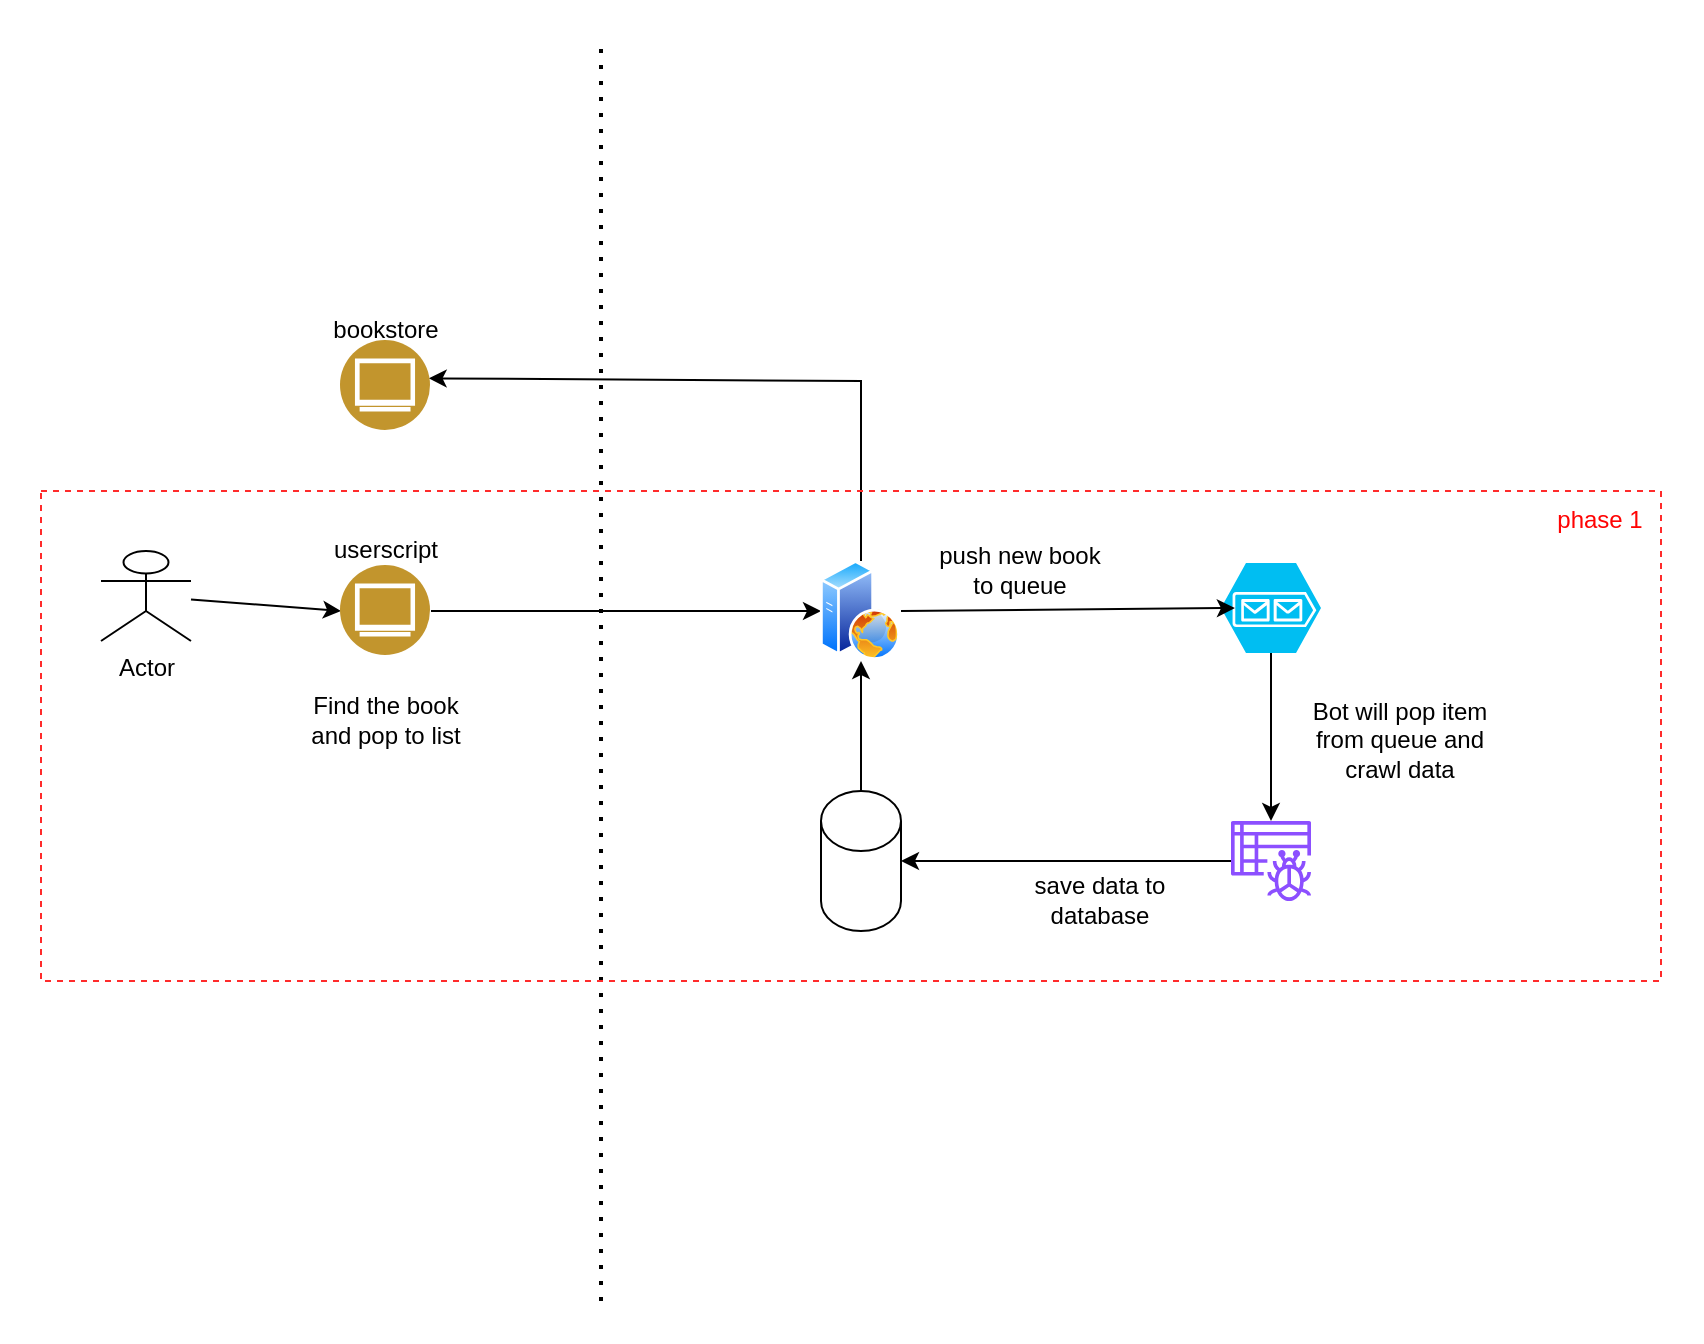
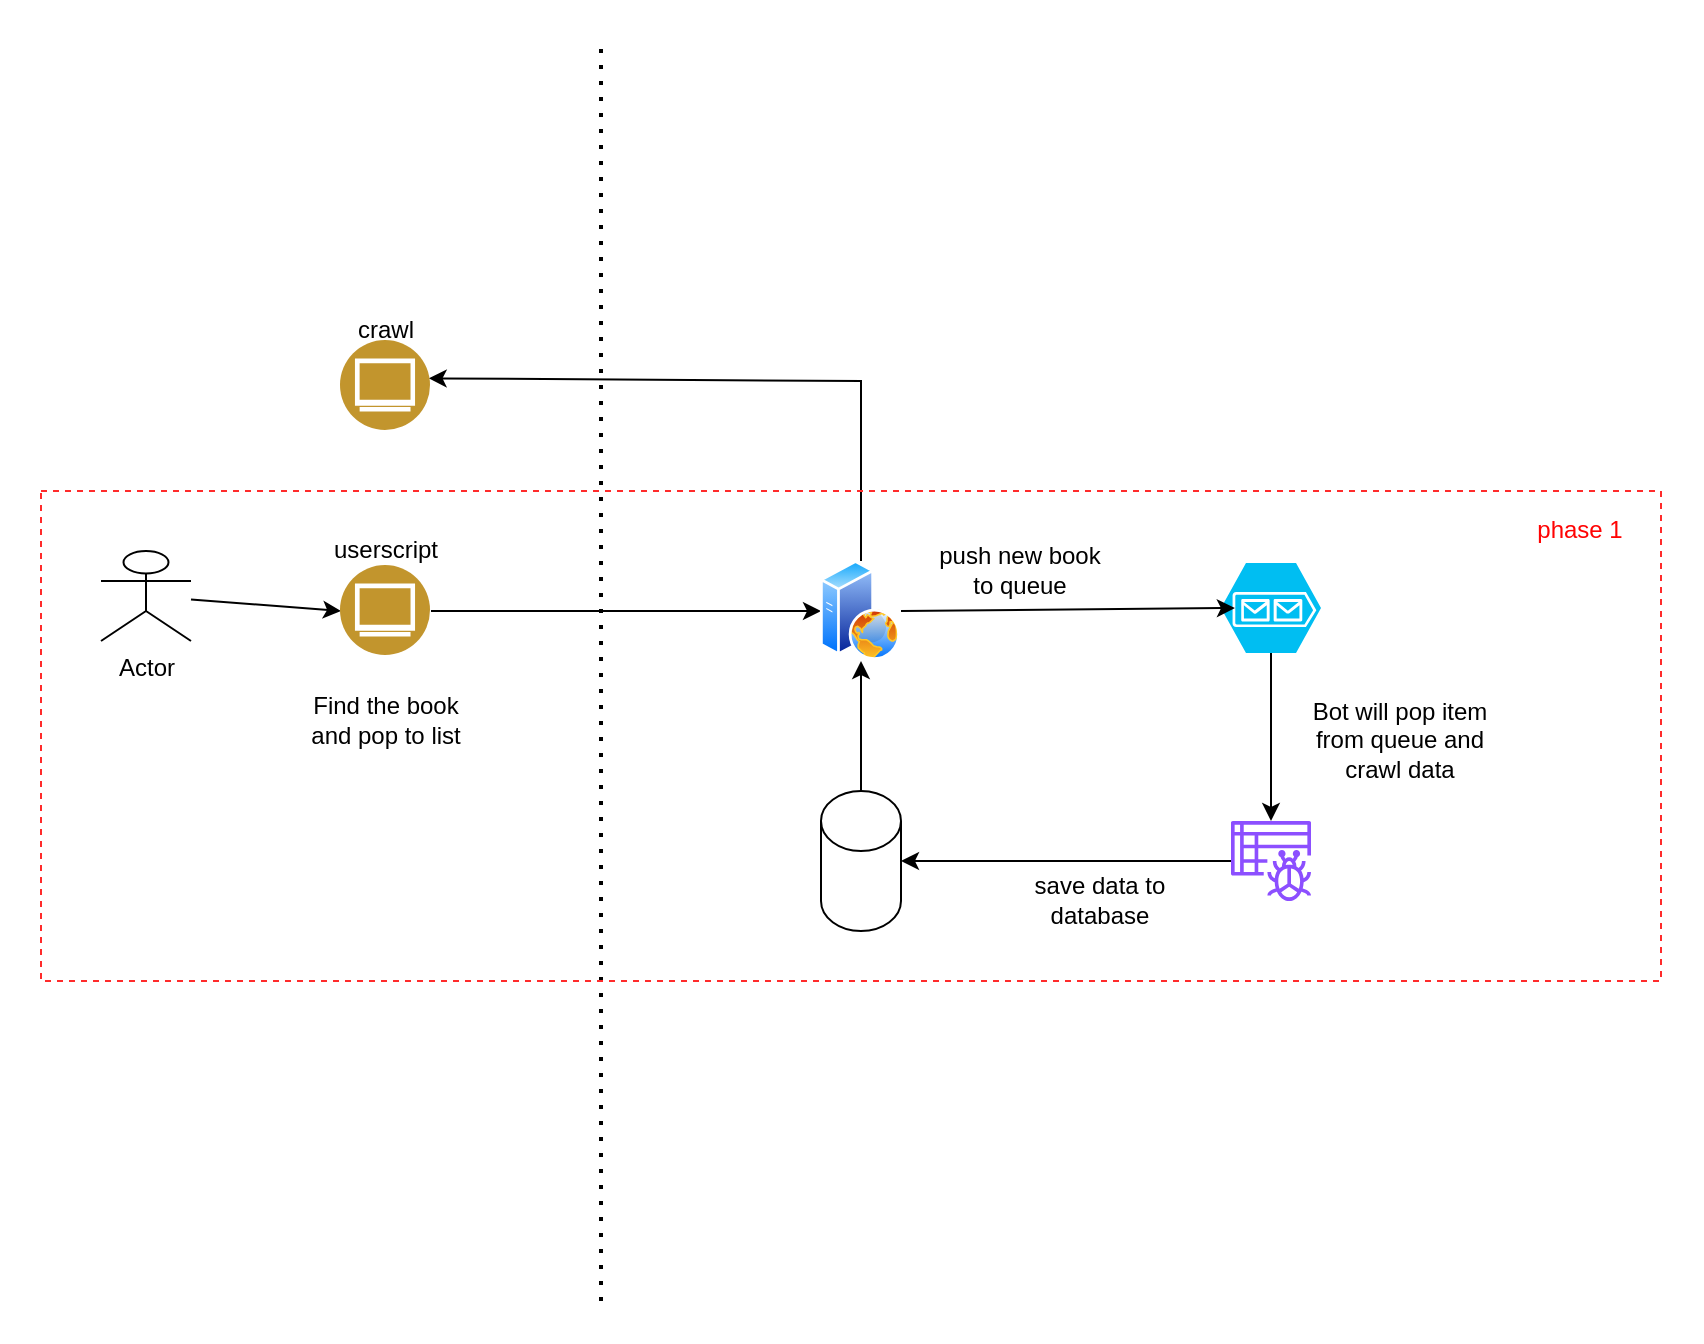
(387, 331) -> (387, 331)
(1601, 521) -> (1581, 531)
